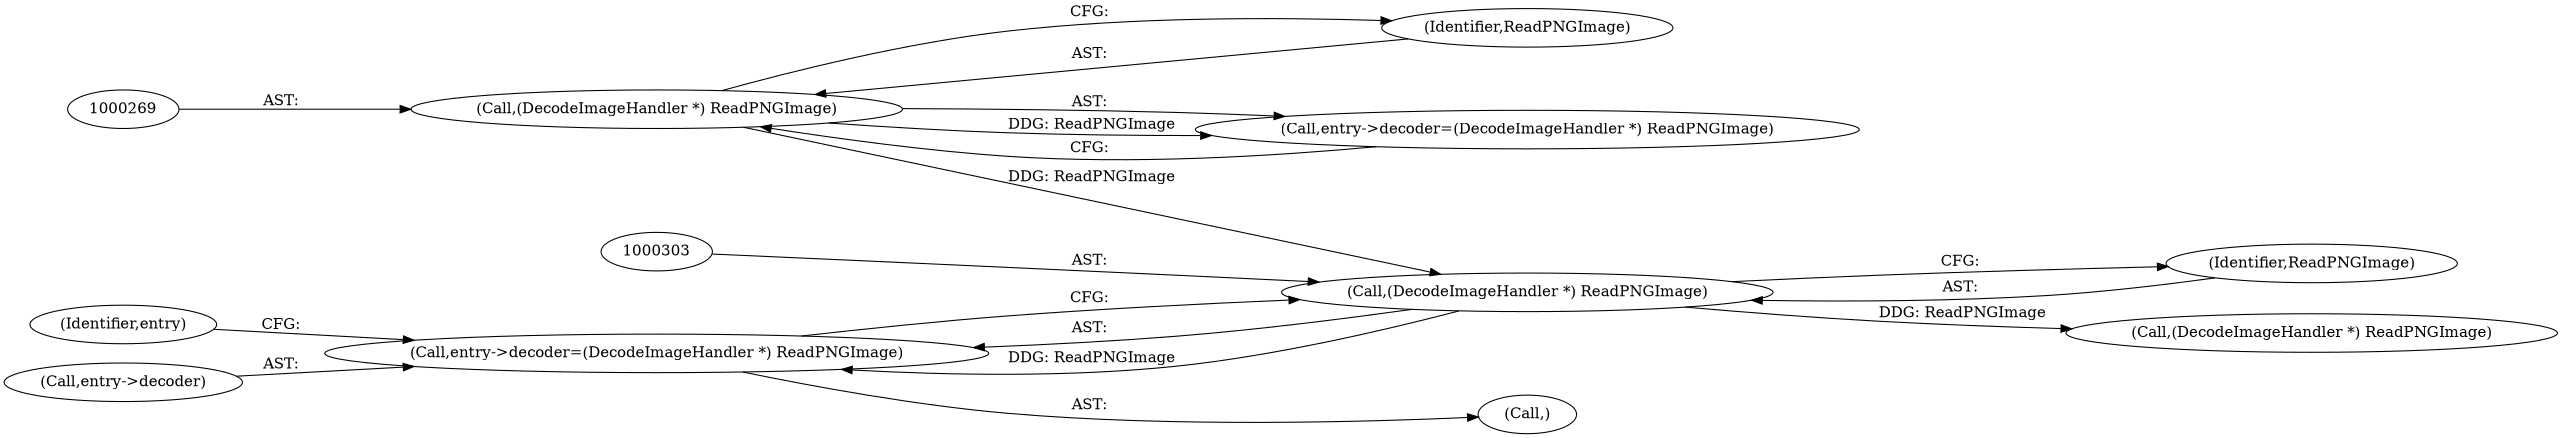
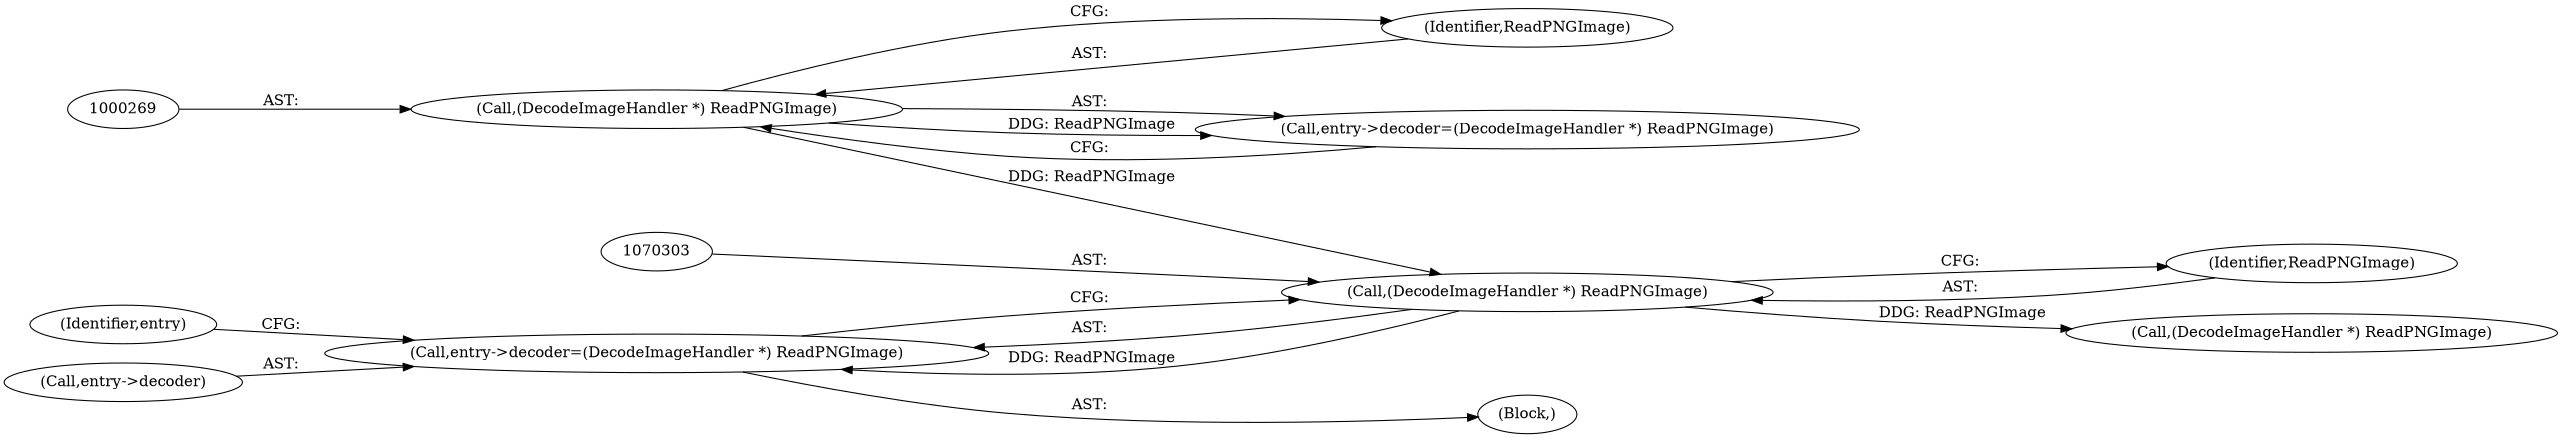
(657, 252) -> (657, 252)
(1527, 414) -> (1527, 414)
